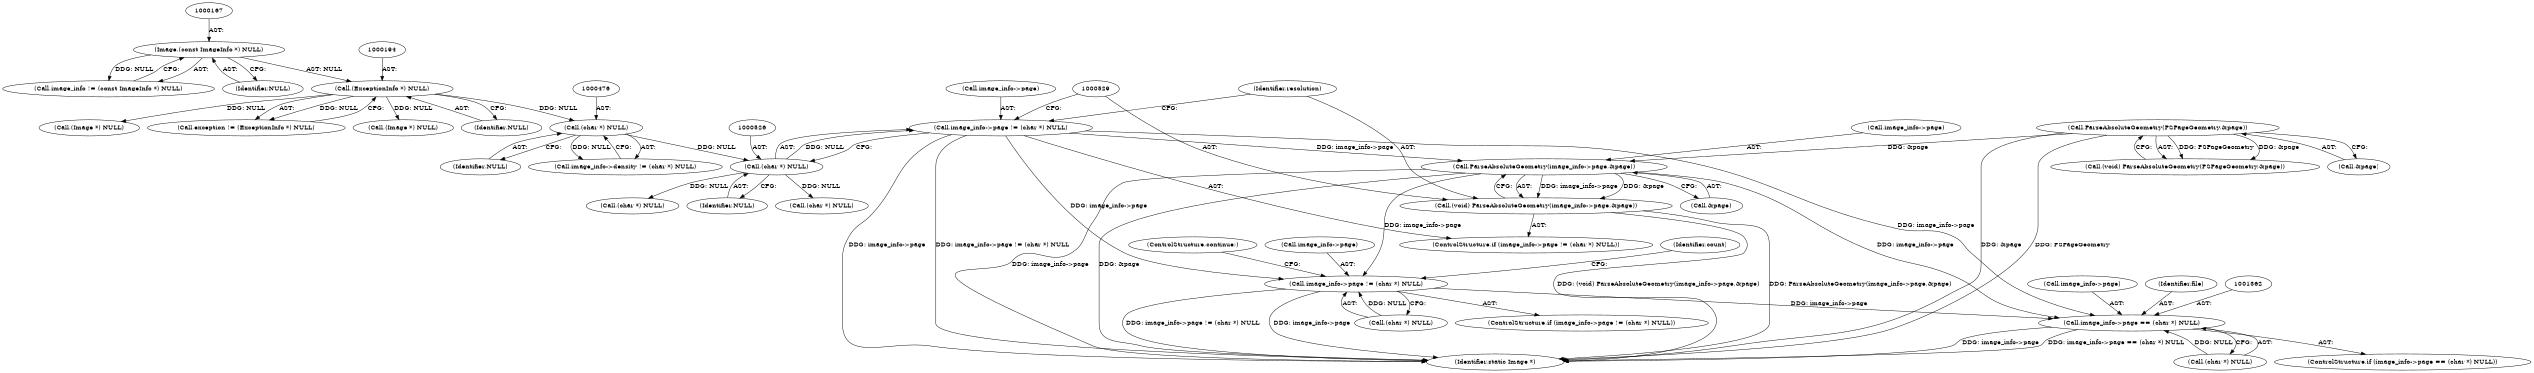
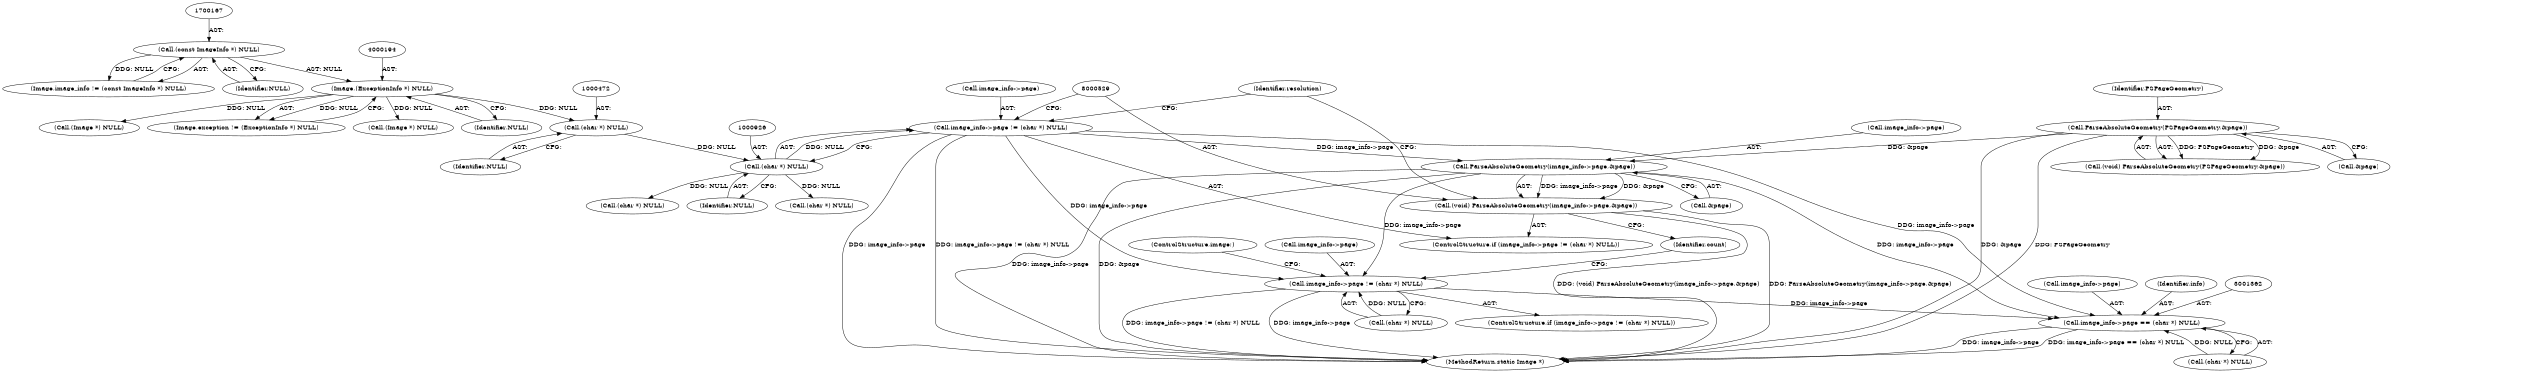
(209, 11) -> (209, 11)
(209, 50) -> (209, 50)
(382, 50) -> (382, 50)
(109, 89) -> (109, 89)
(382, 89) -> (382, 89)
(596, 89) -> (596, 89)
(1096, 89) -> (1096, 89)
none -> (2158, 89)
(246, 128) -> (246, 128)
(752, 128) -> (752, 128)
(1409, 147) -> (1409, 147)
(2145, 147) -> (2145, 147)
(625, 167) -> none
(1495, 189) -> (1619, 226)
(1193, 245) -> (1193, 245)
(2181, 284) -> (2181, 284)
(2248, 284) -> (2248, 284)
(1495, 362) -> (1495, 362)
(2403, 362) -> none
